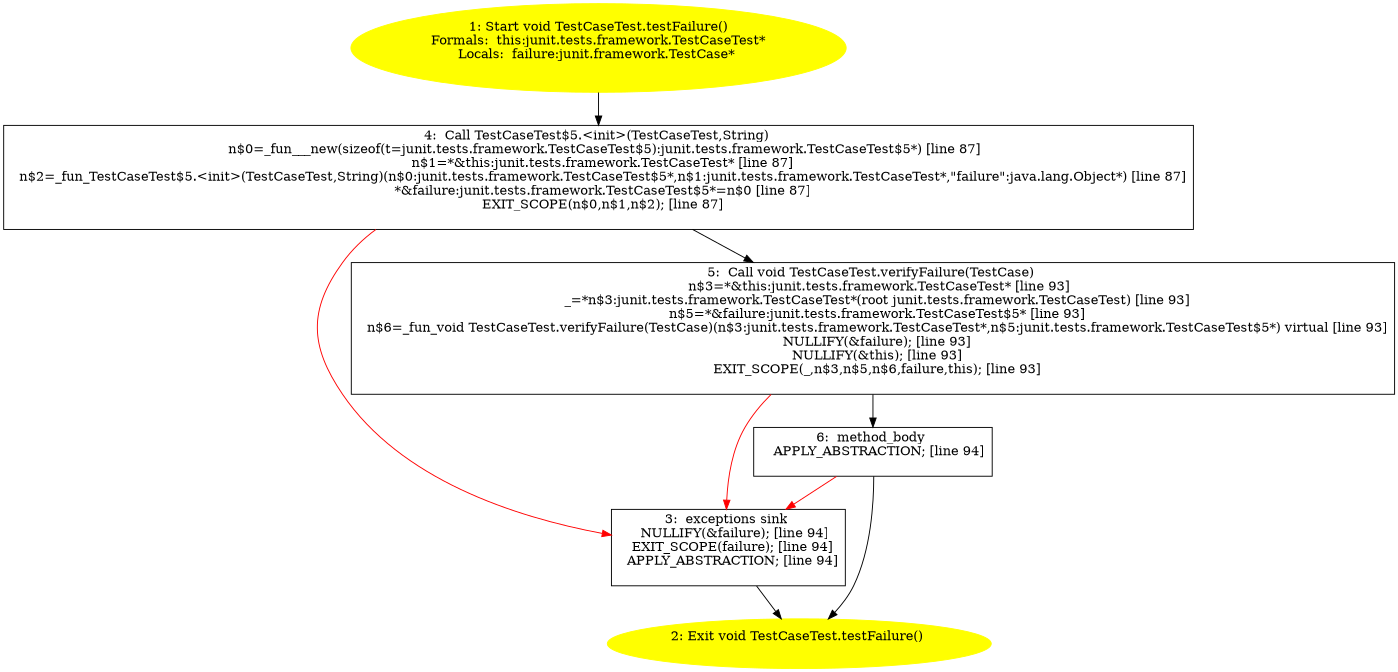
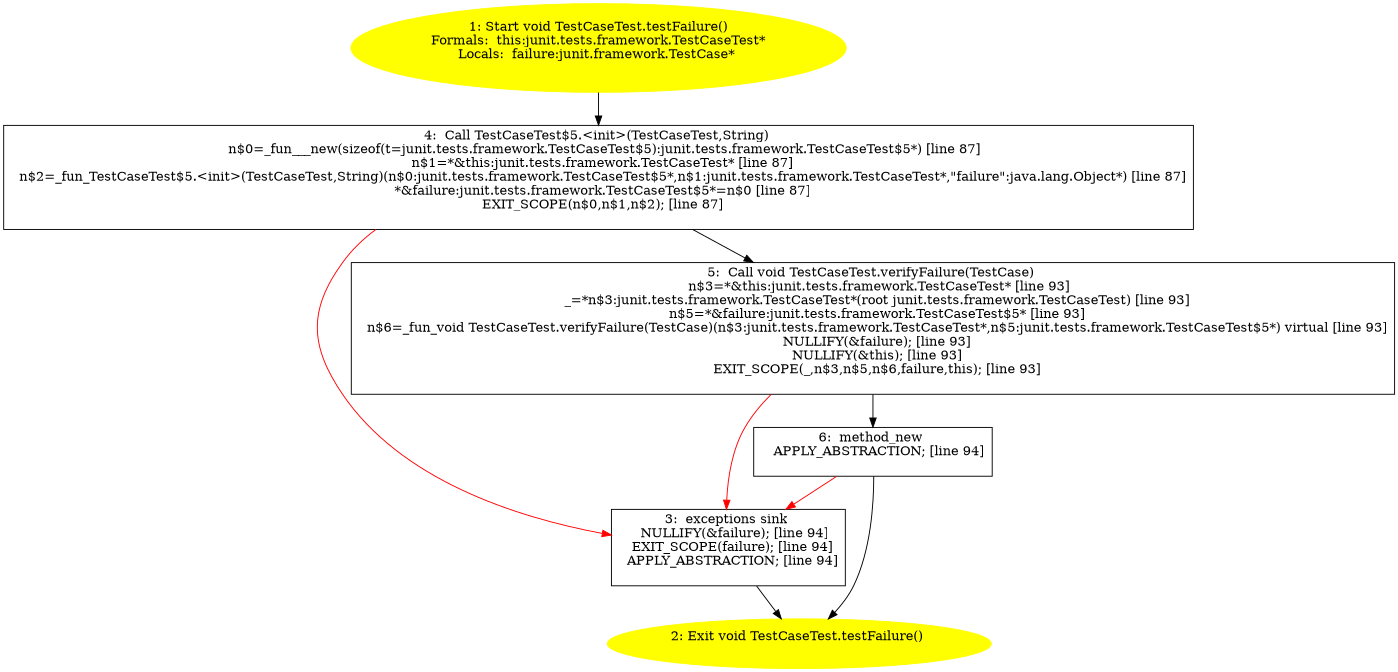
(873, 452) -> (873, 452)
